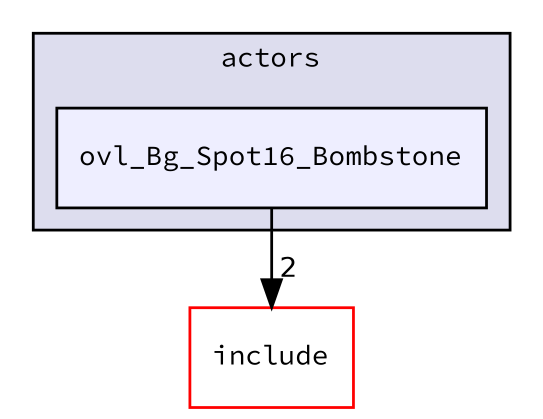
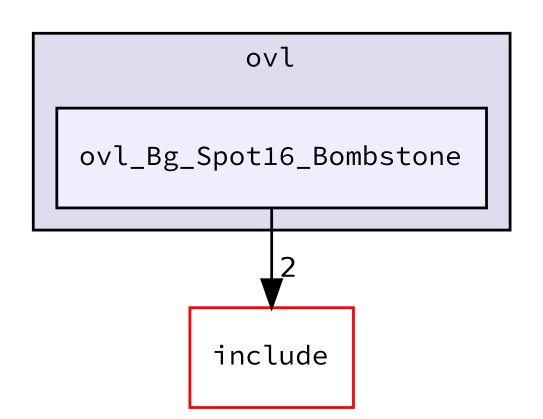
(272, 60) -> (272, 60)
